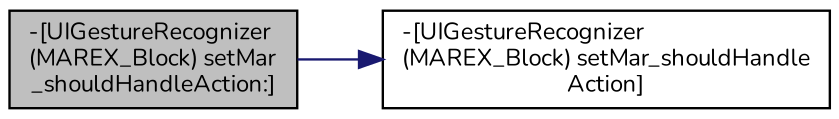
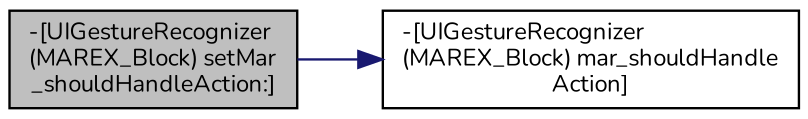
(606, 59) -> (591, 59)
